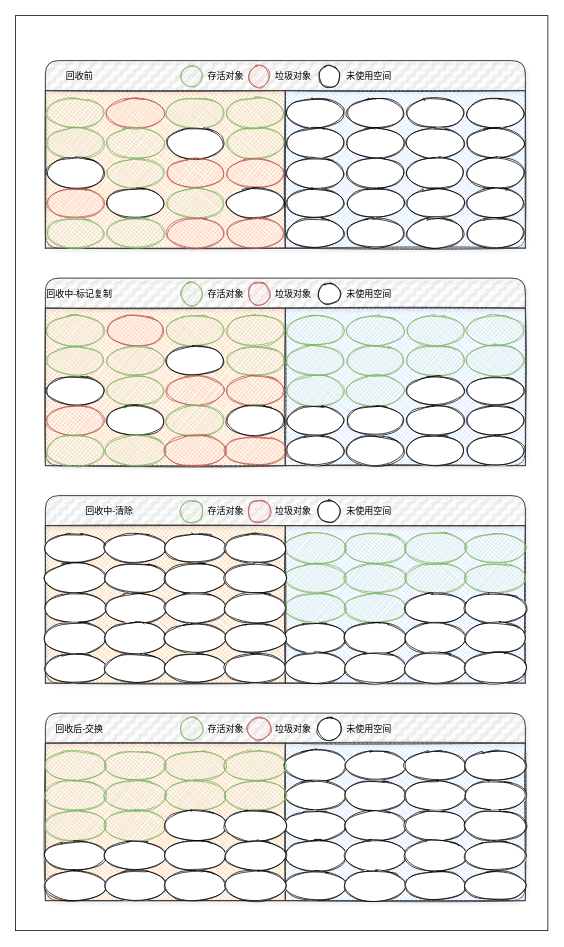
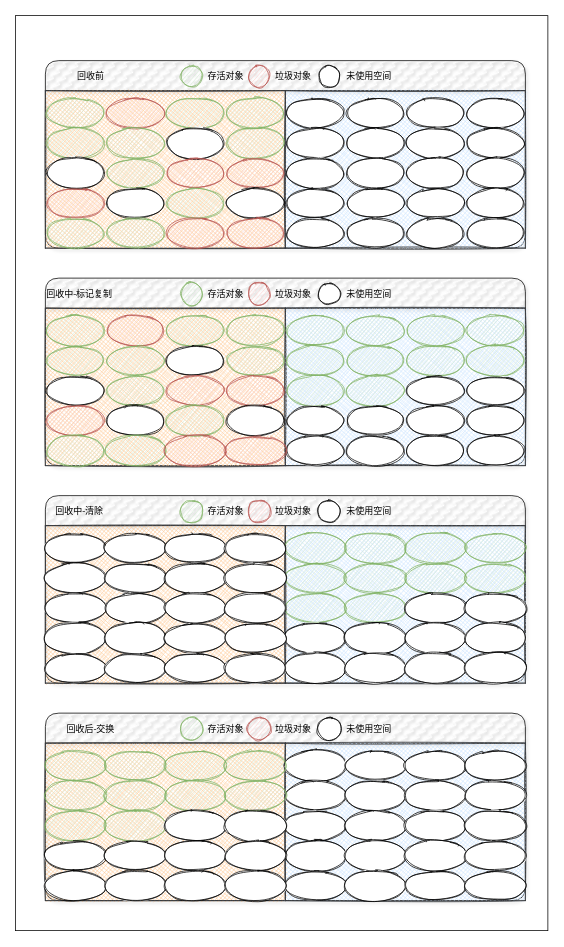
(79, 76) -> (90, 76)
(109, 511) -> (79, 511)
(79, 729) -> (90, 729)
